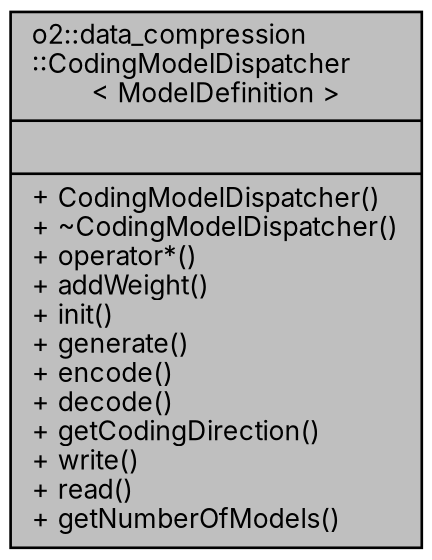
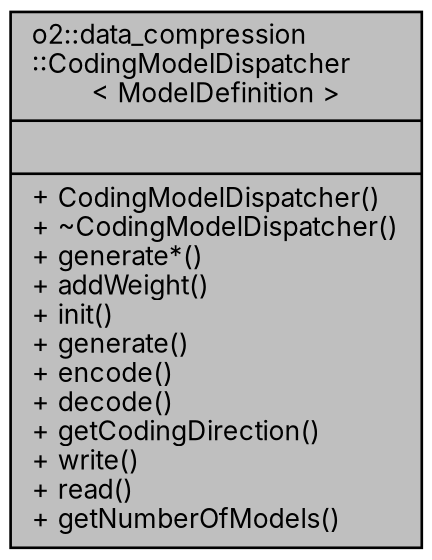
(115, 257) -> (118, 257)
